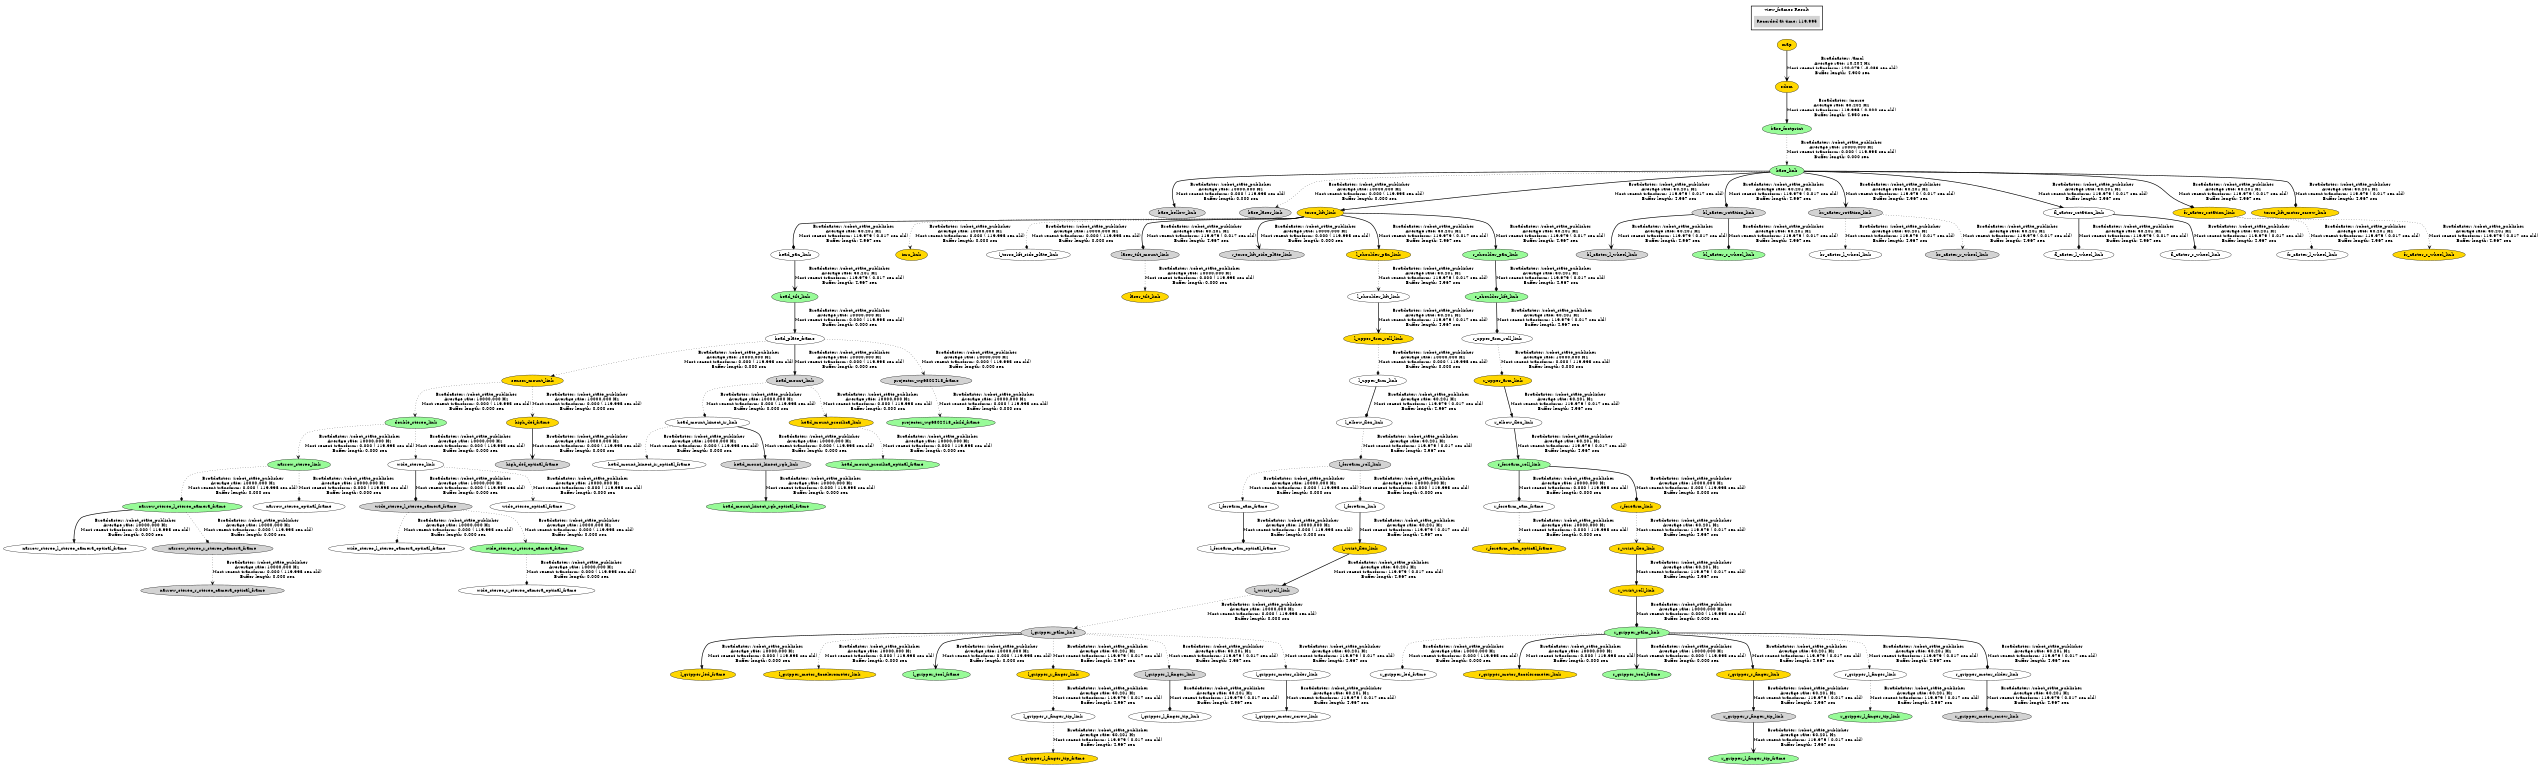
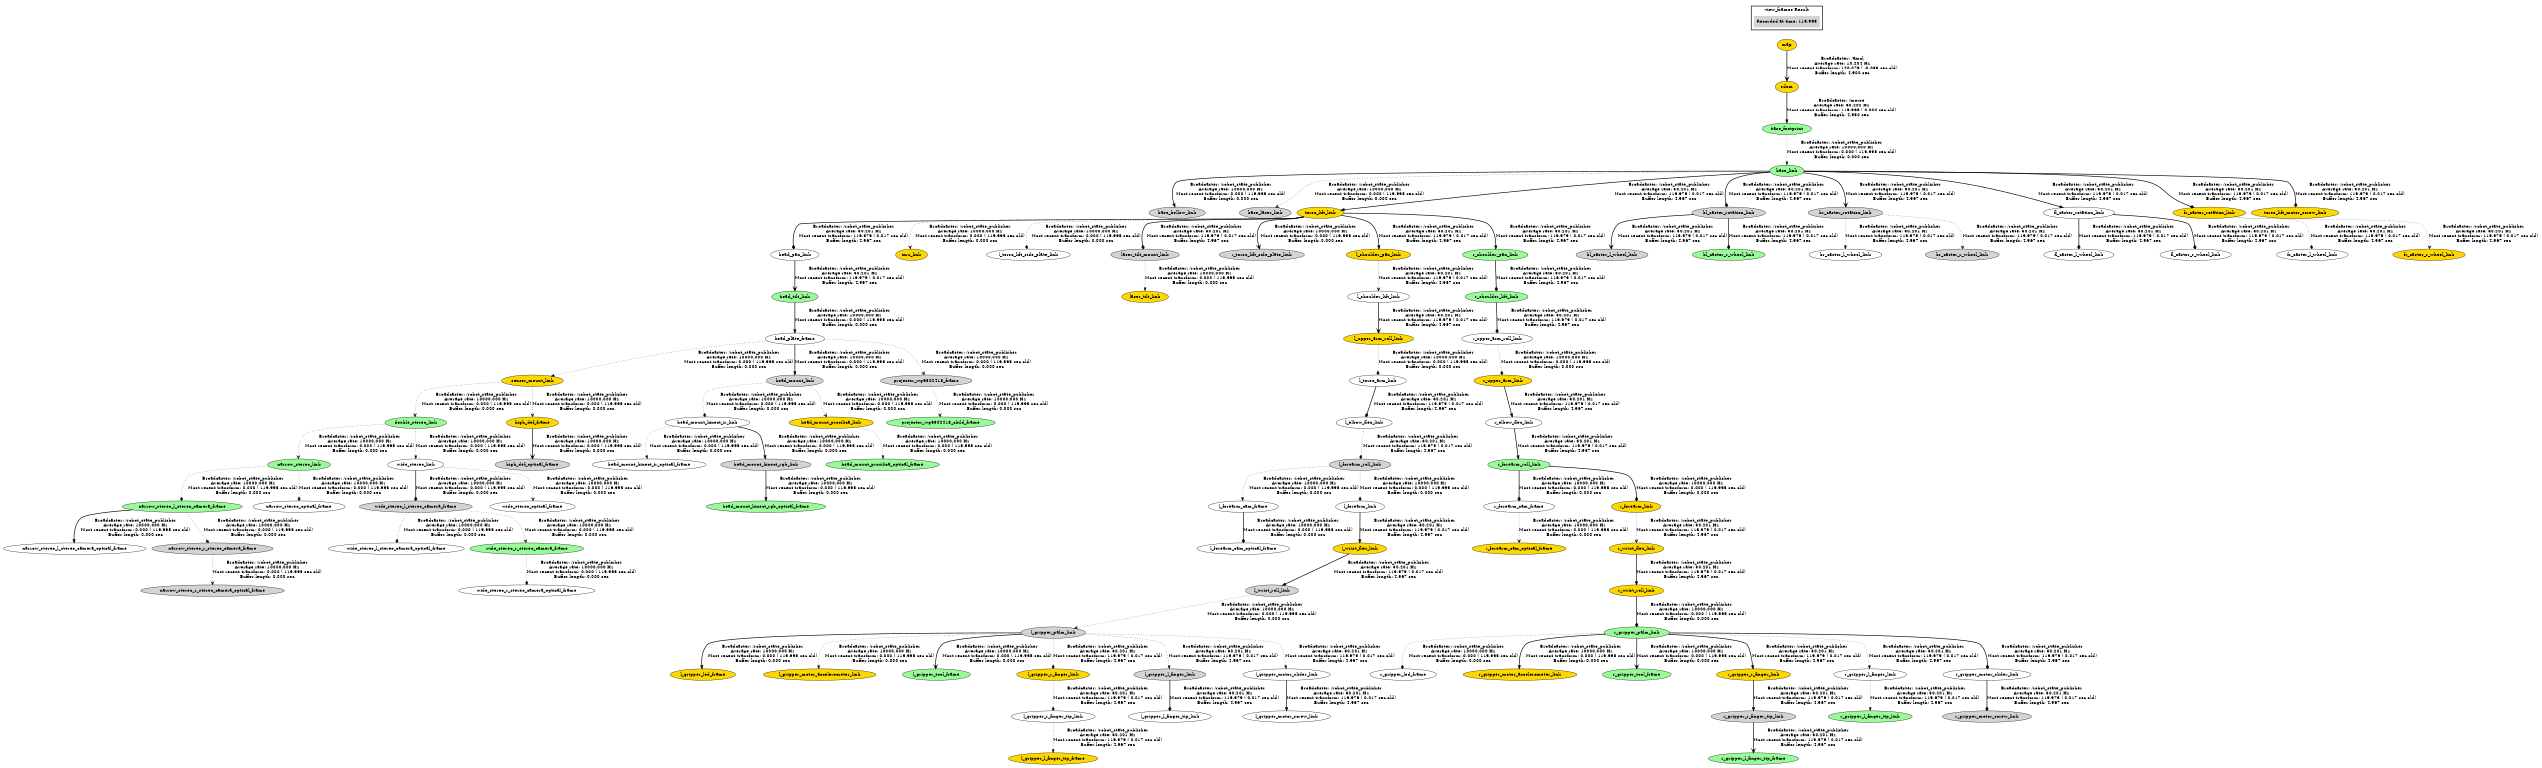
(1378, 381) -> (1378, 381)
